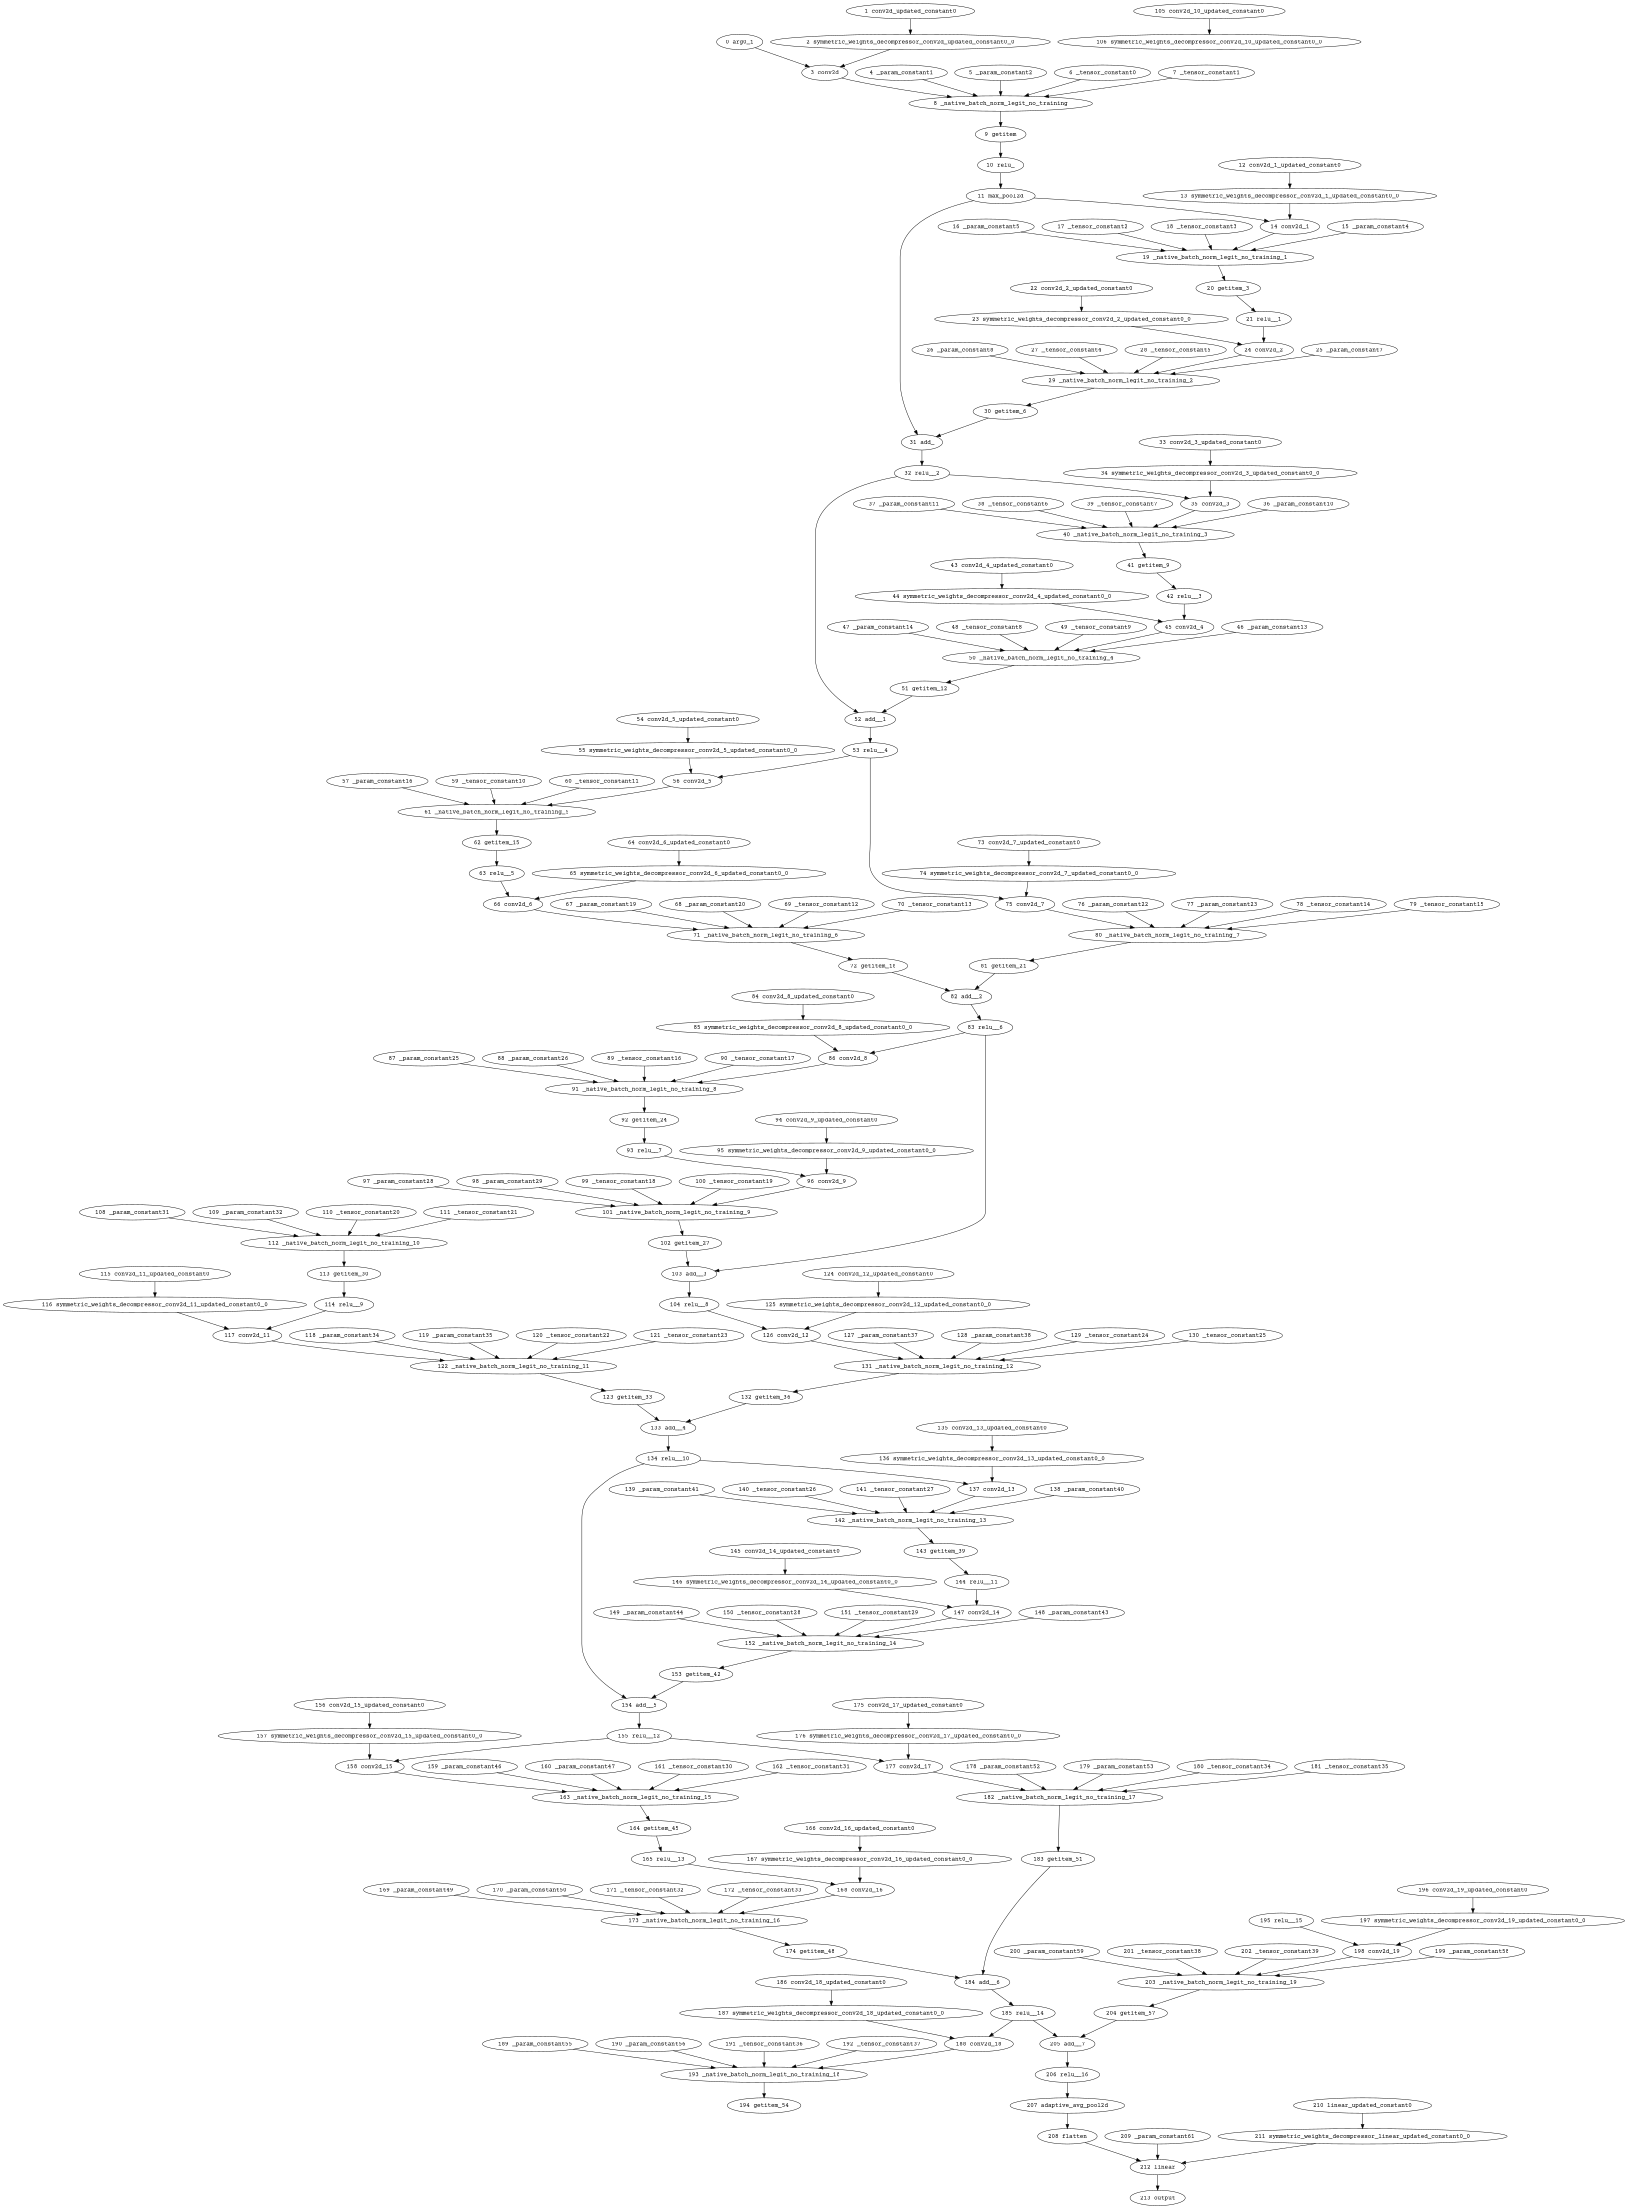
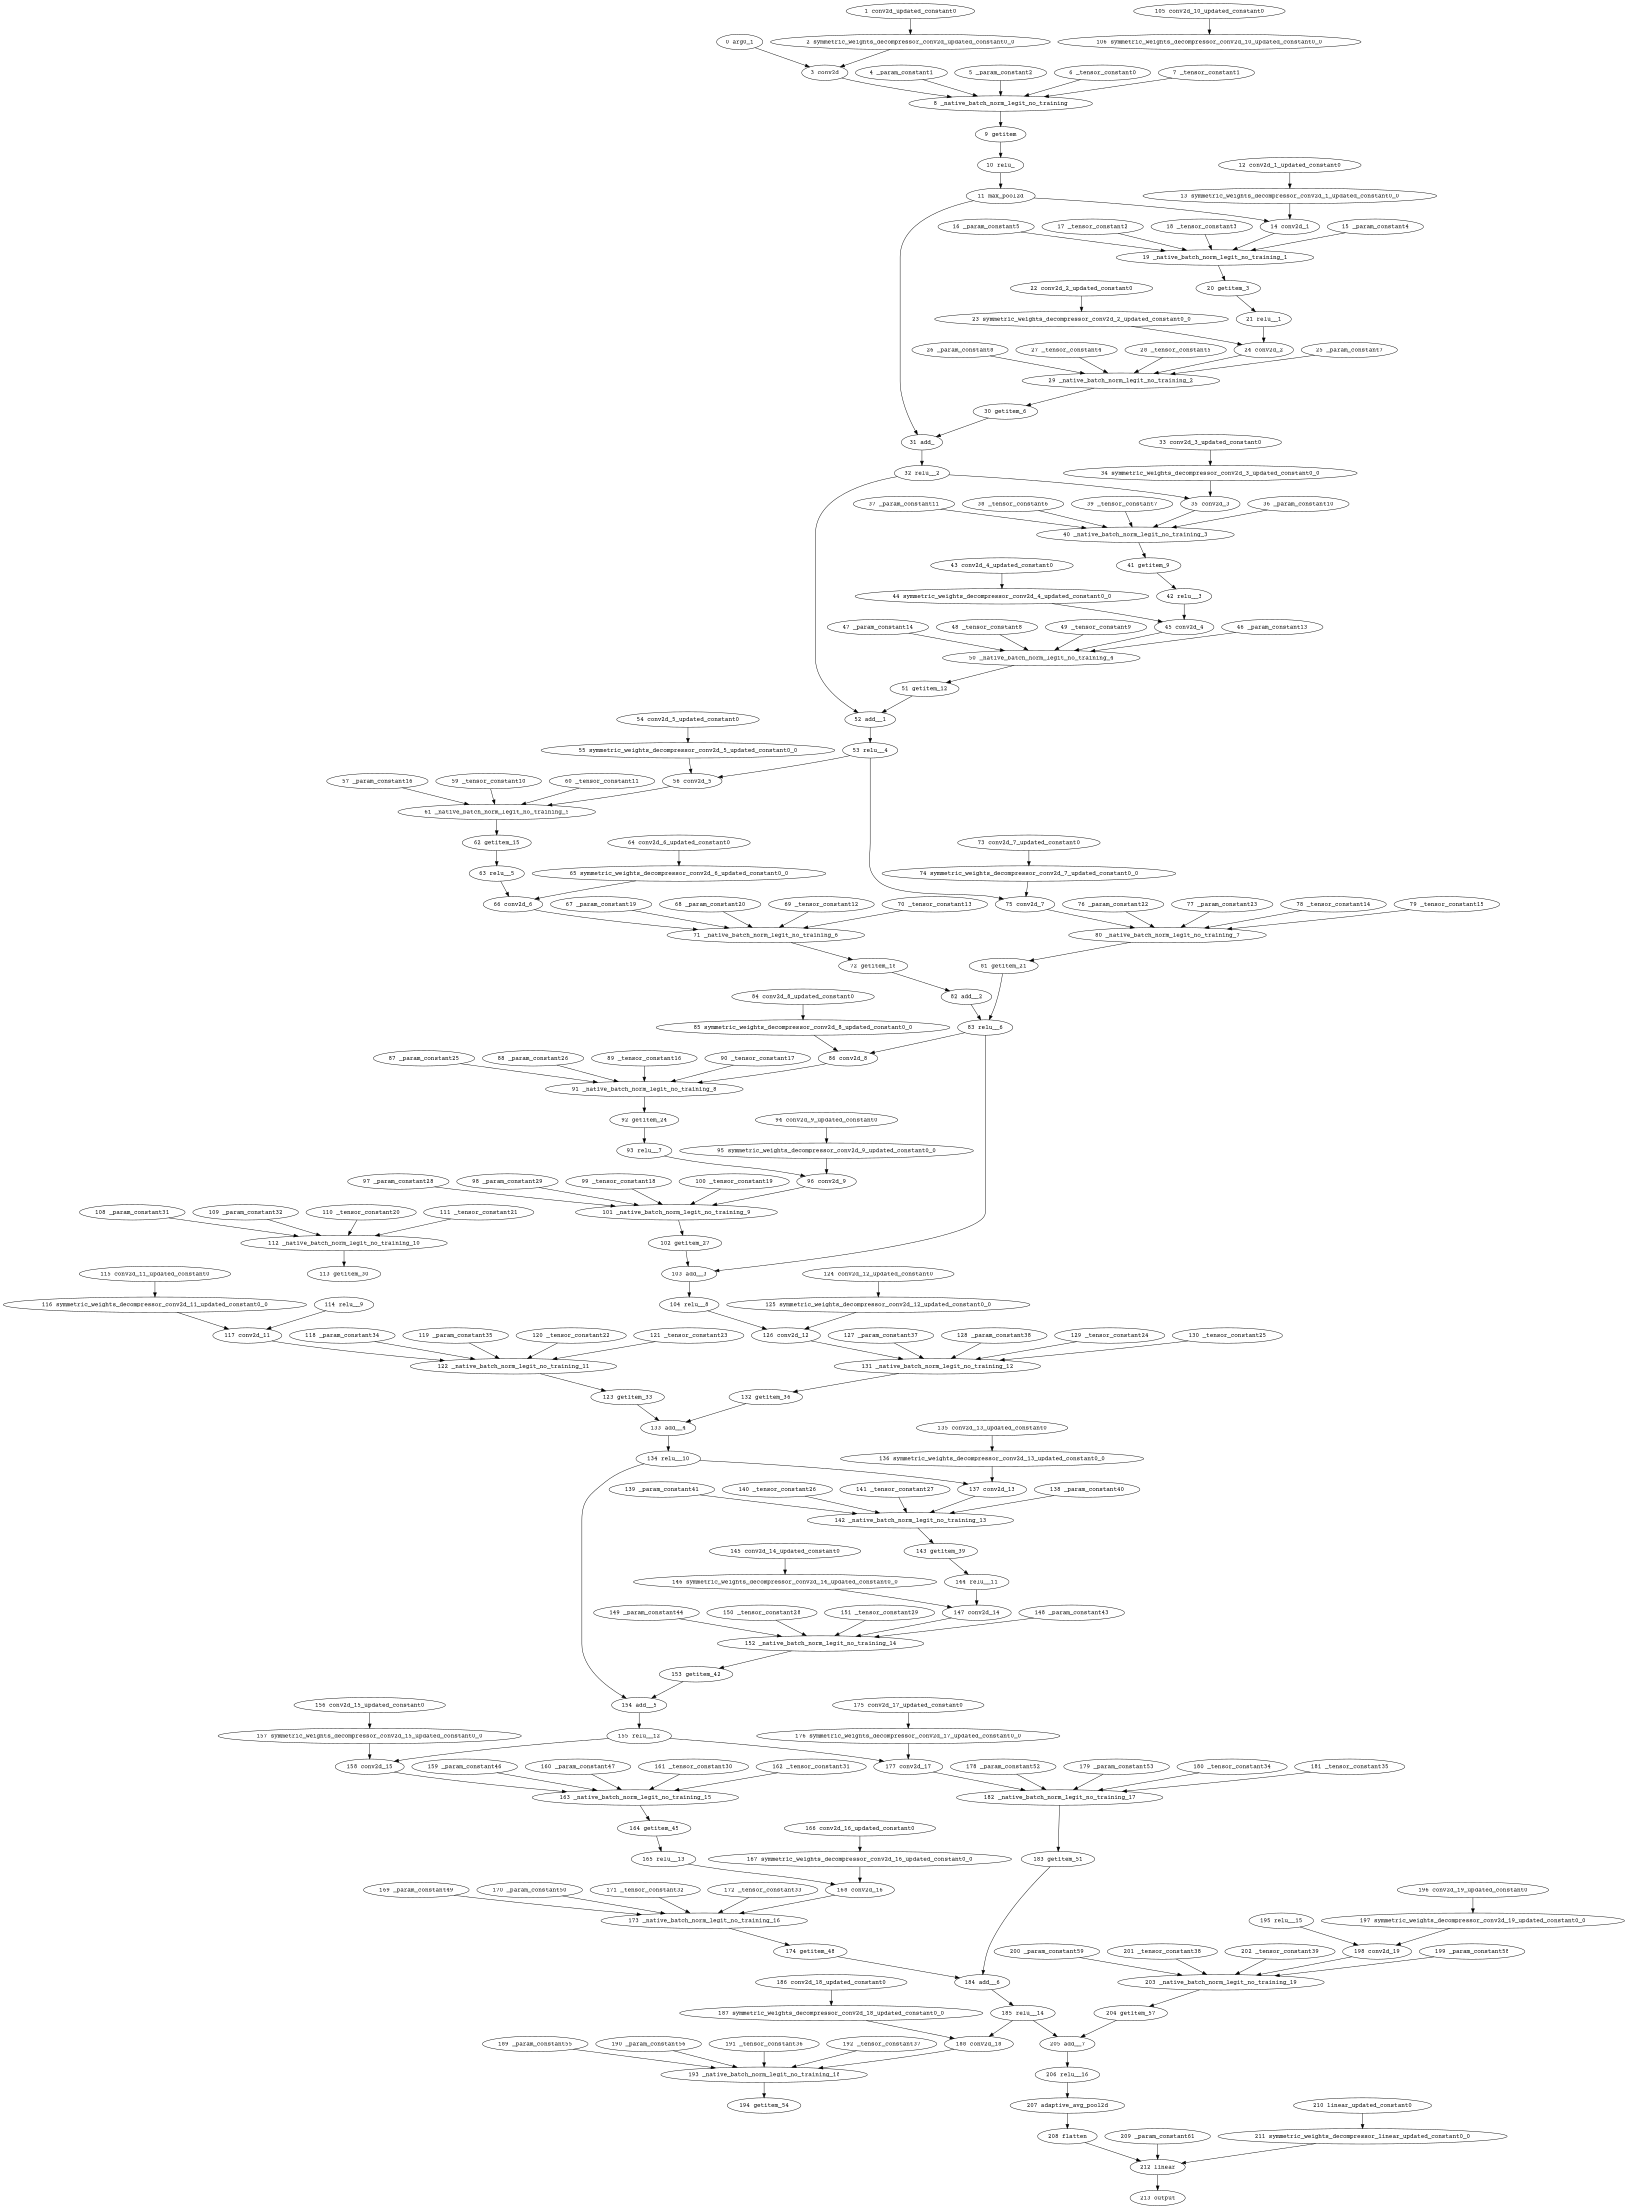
(987, 980) -> (998, 995)
(344, 1287) -> none
